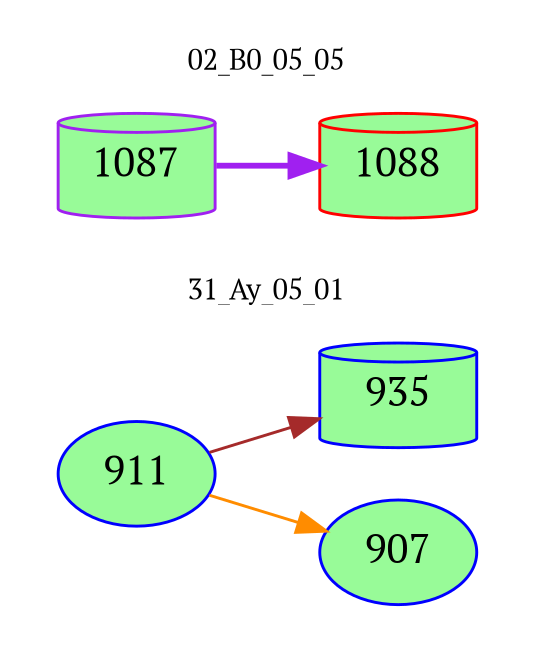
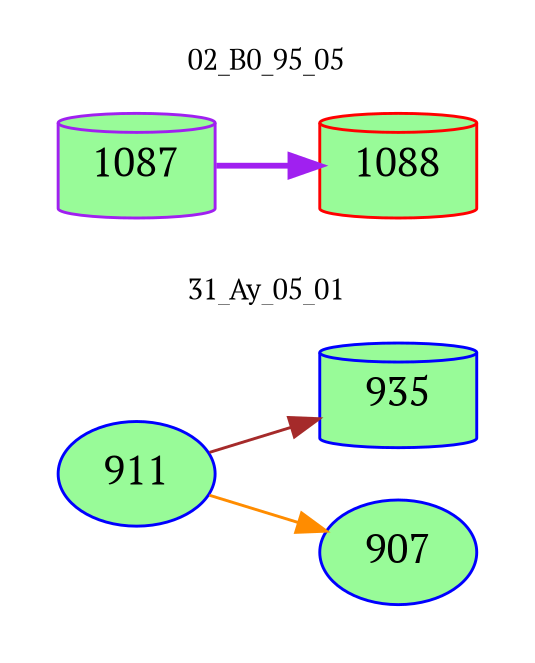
(267, 62) -> (267, 62)
